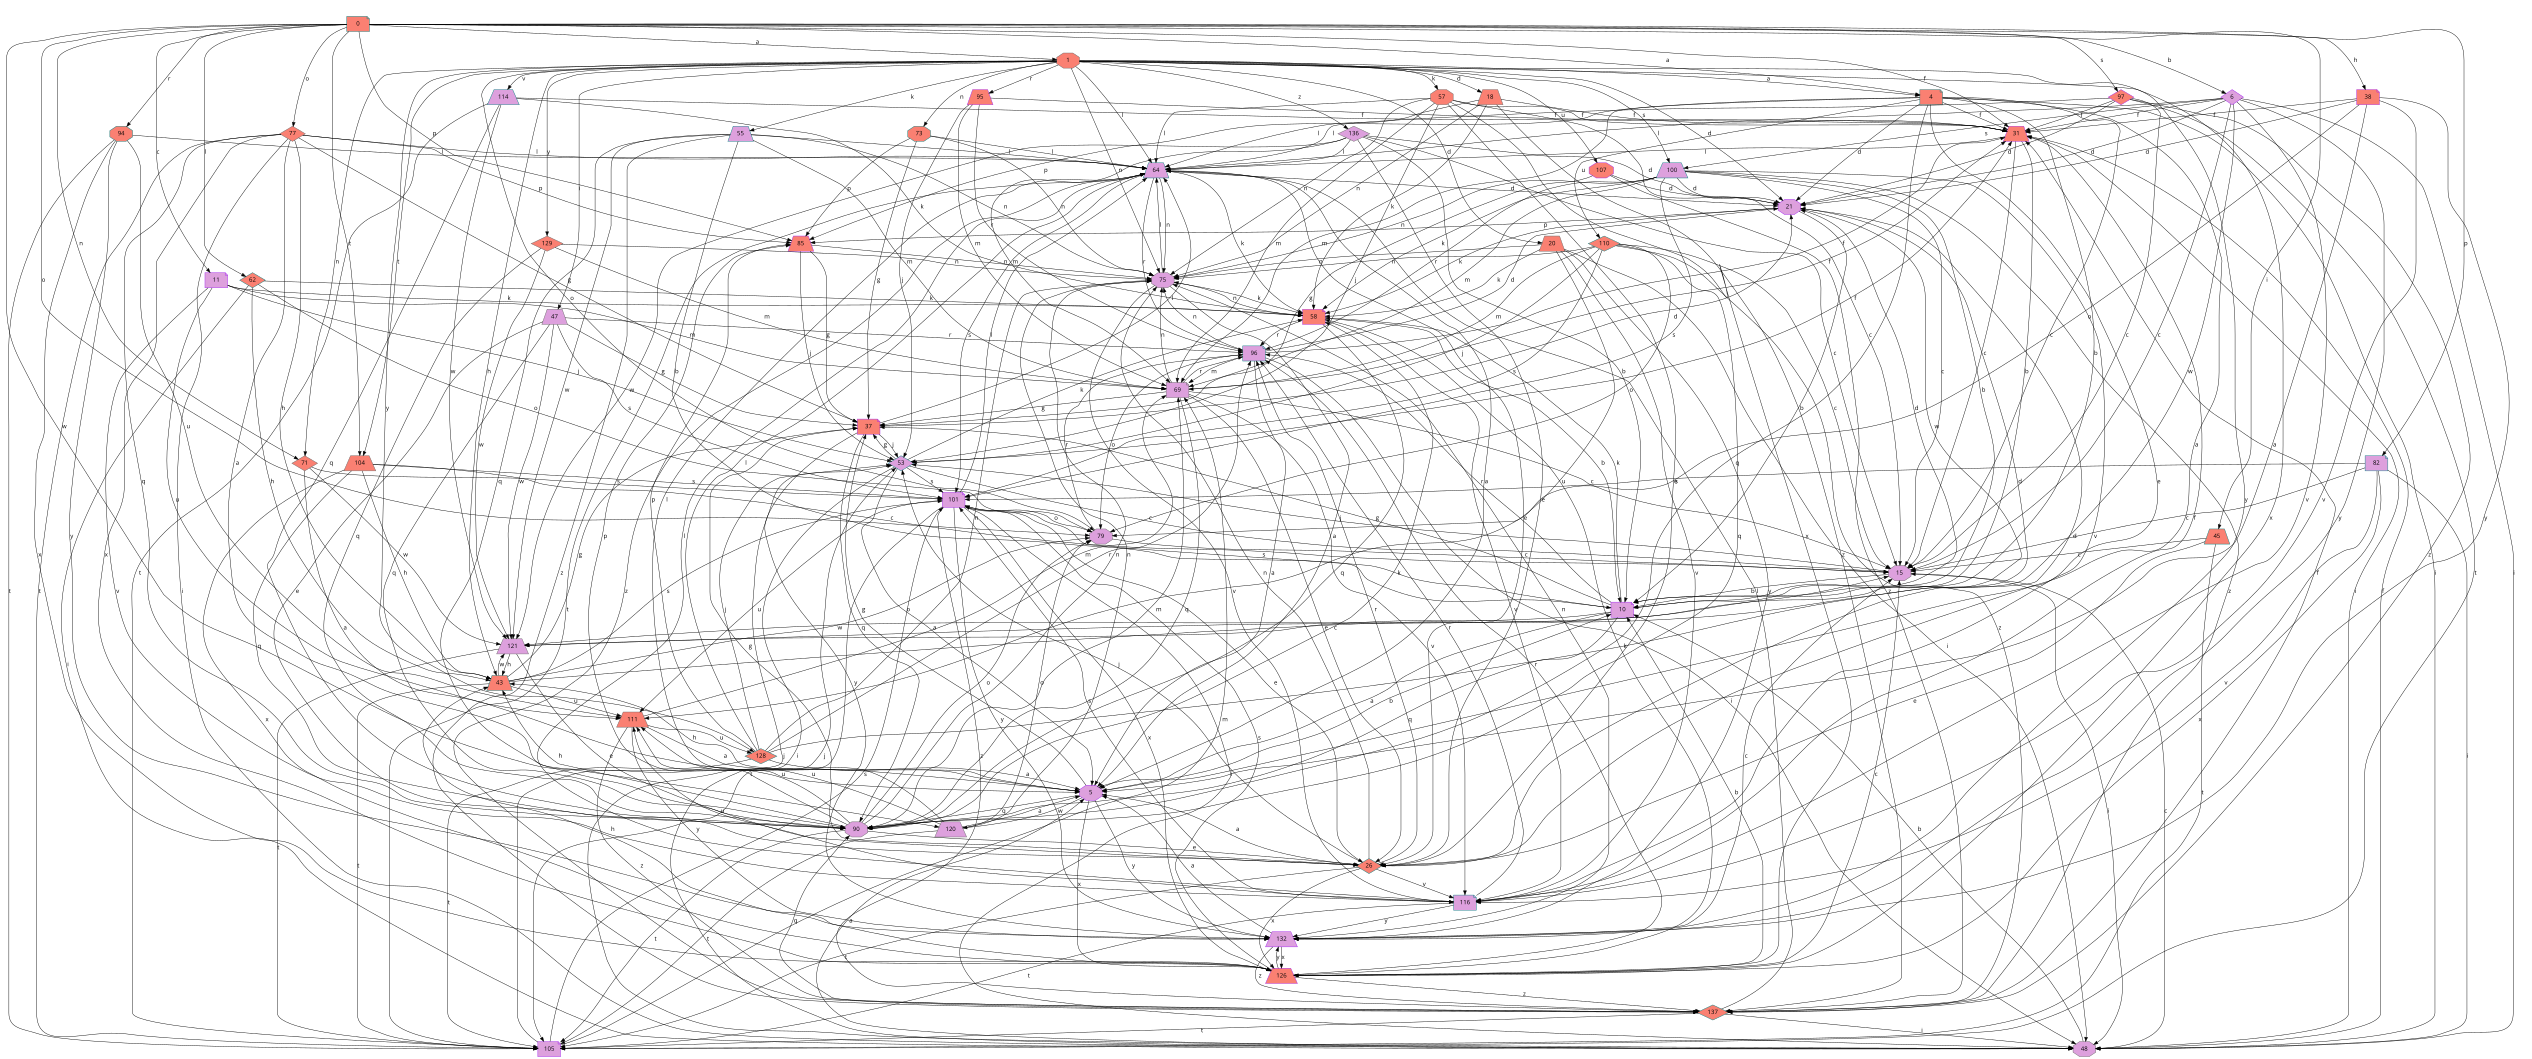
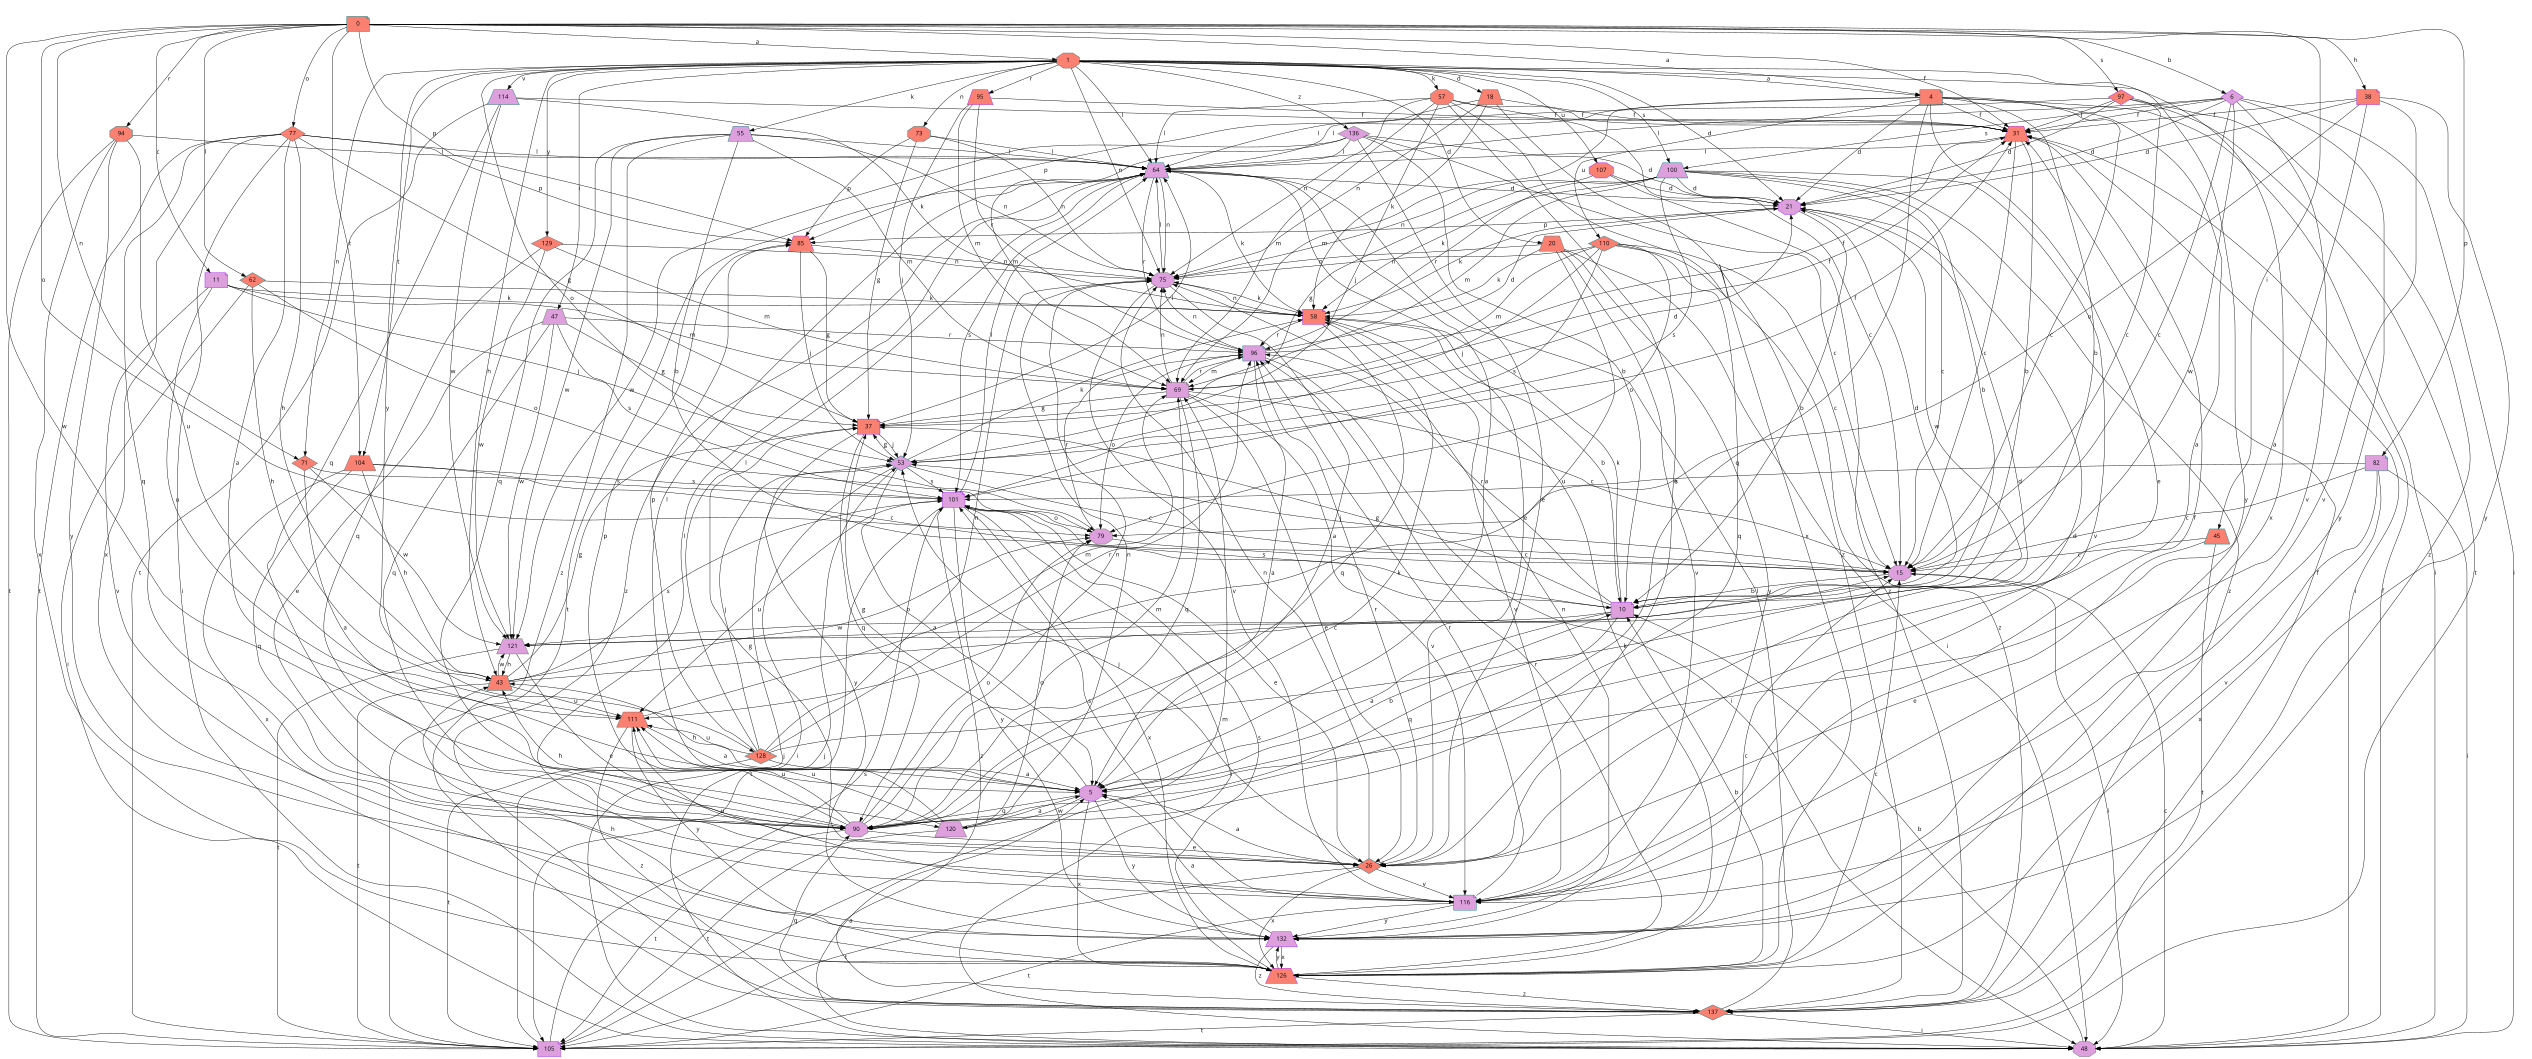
(700, 732) -> (701, 738)
